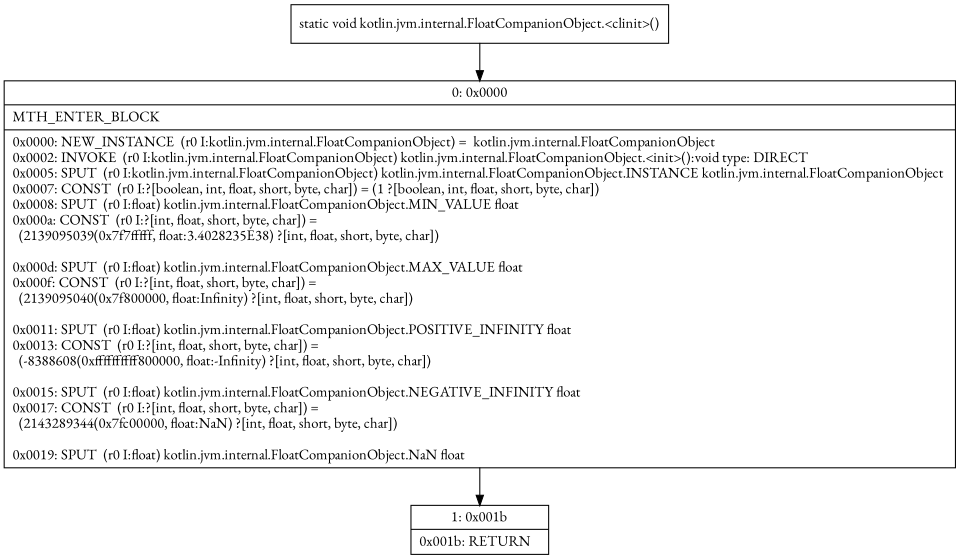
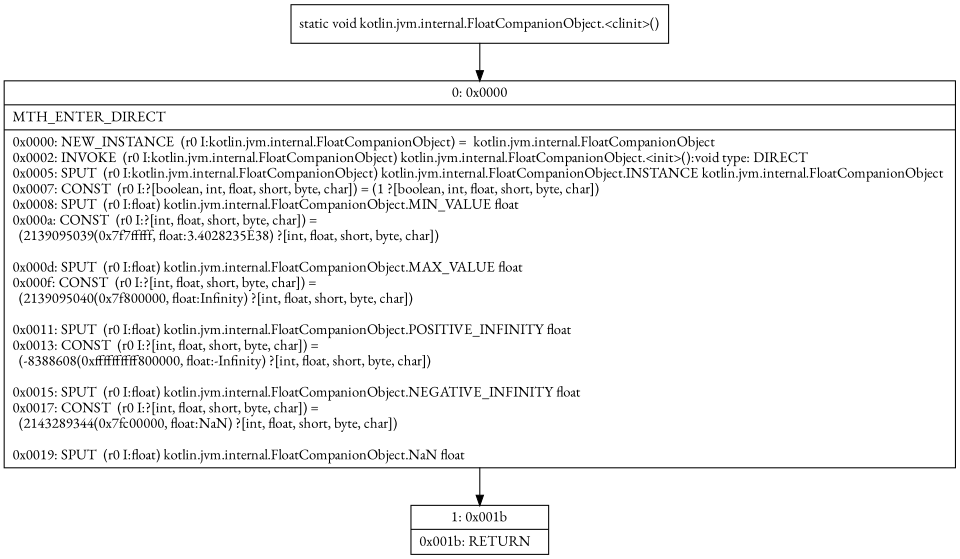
(87, 117) -> (90, 117)
